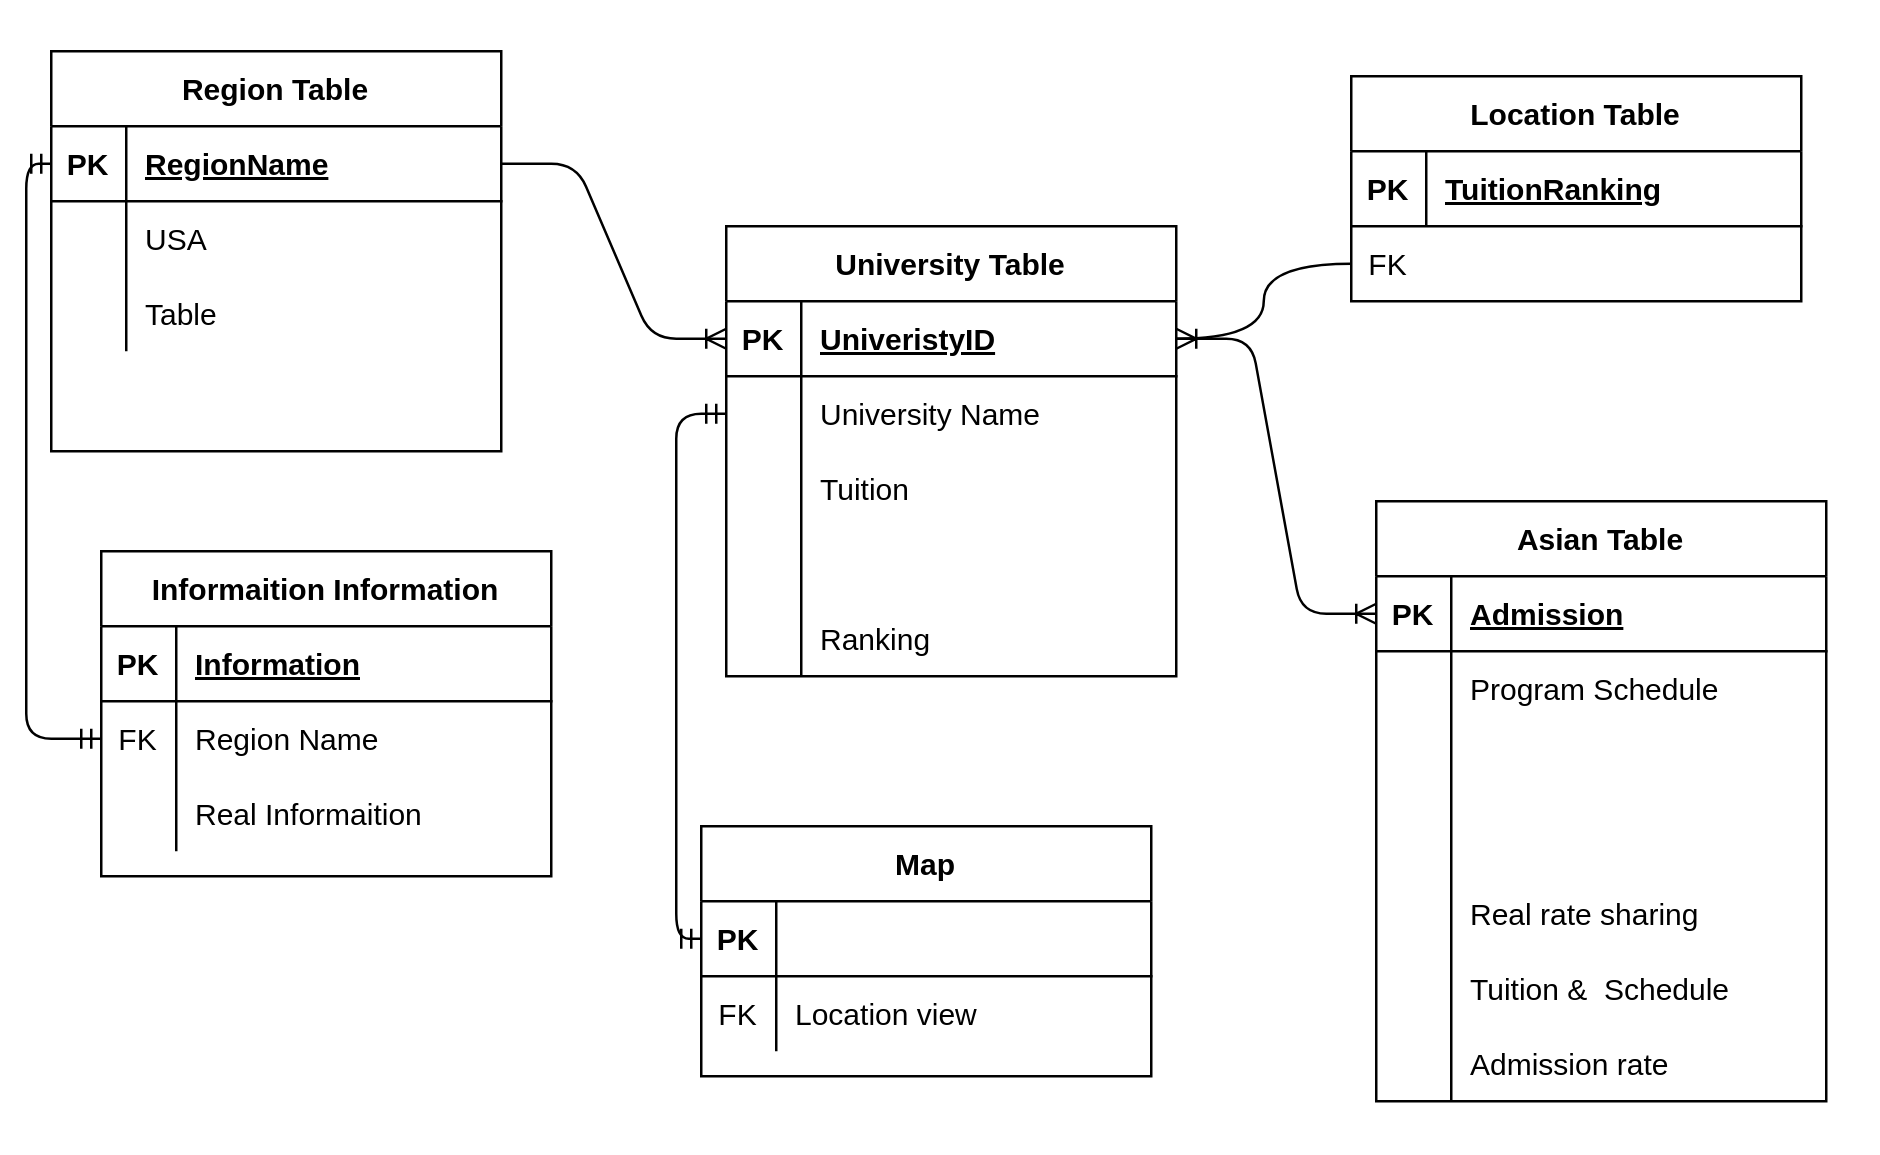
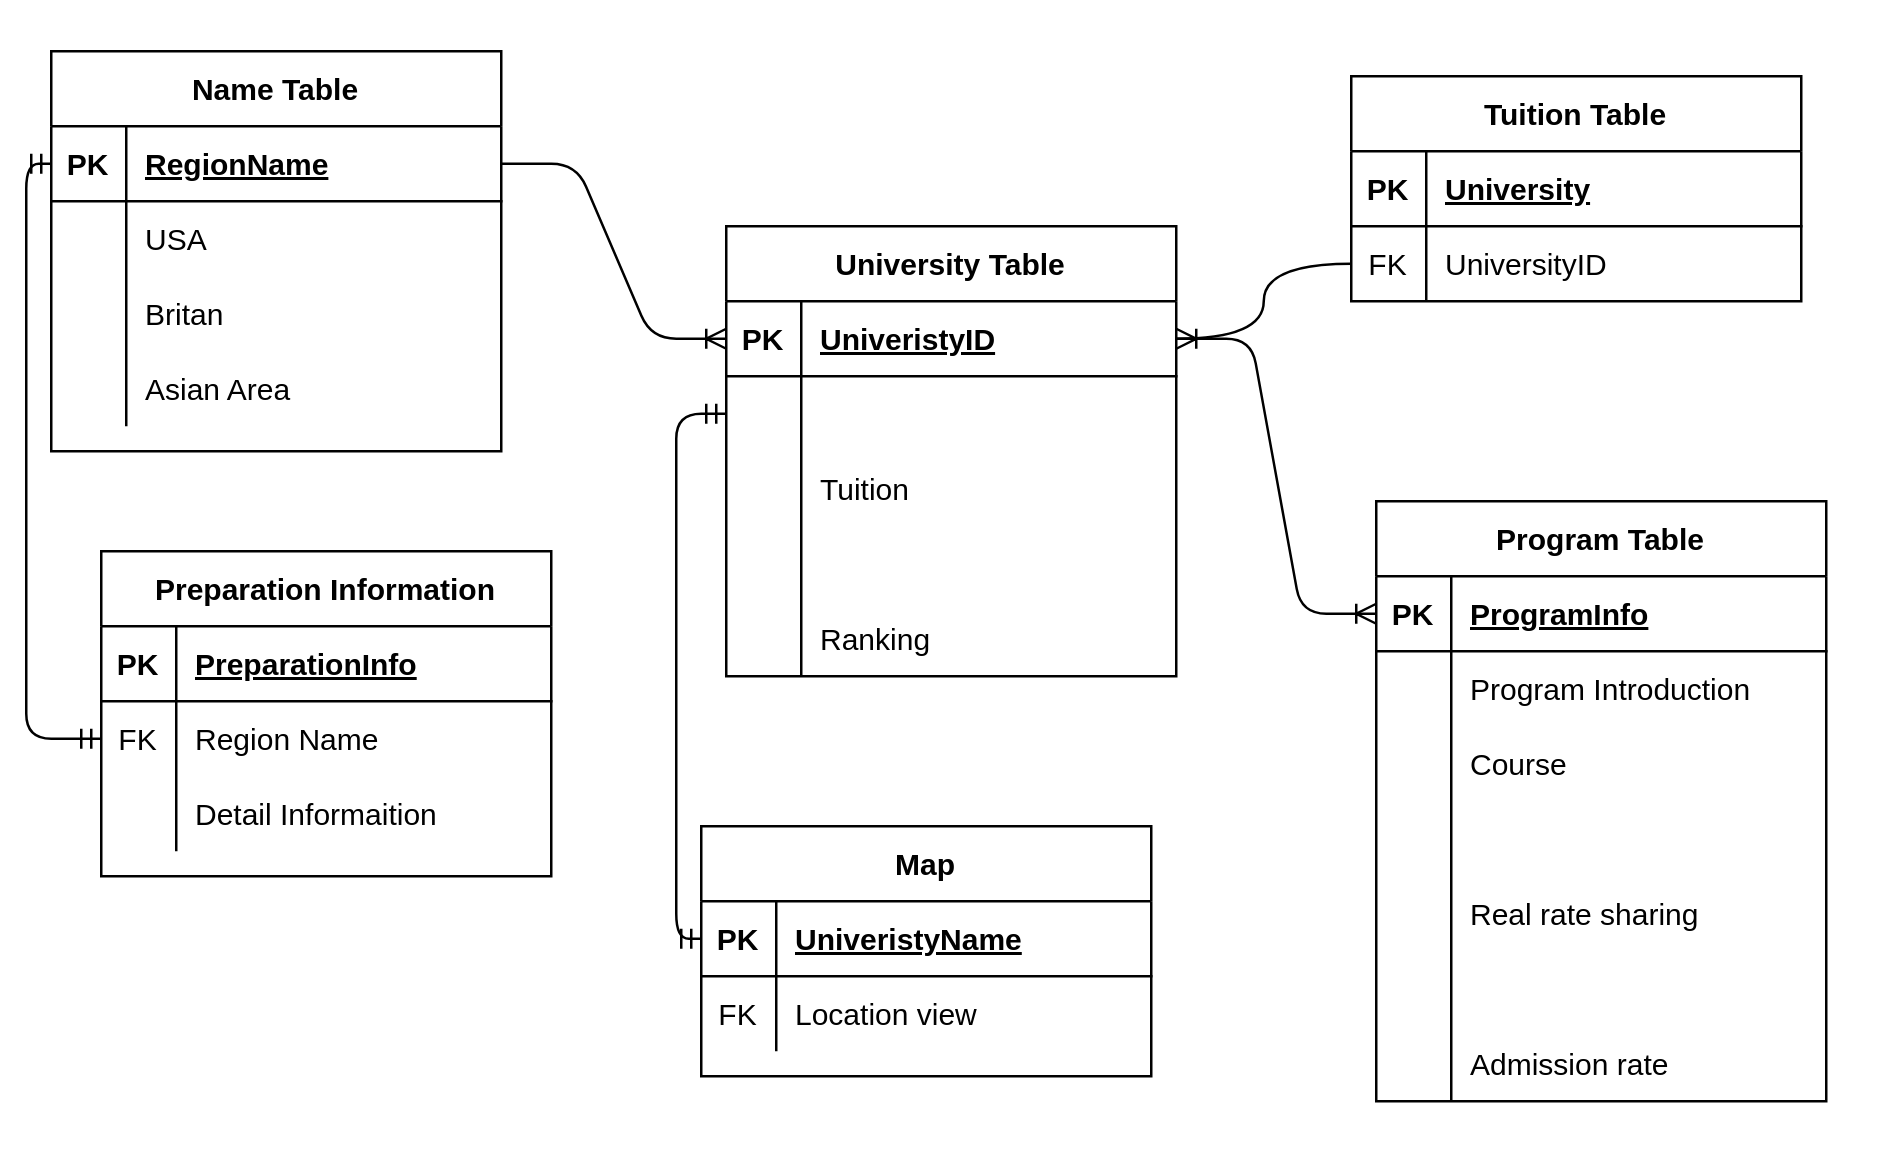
(275, 90) -> (275, 90)
(1575, 115) -> (1575, 115)
(1551, 190) -> (1521, 190)
none -> (1614, 264)
(183, 315) -> (192, 315)
none -> (314, 389)
(989, 414) -> none
(1600, 540) -> (1600, 540)
(325, 590) -> (325, 590)
(1538, 615) -> (1562, 615)
(284, 665) -> (317, 665)
(1597, 690) -> (1630, 690)
none -> (1639, 764)
(322, 815) -> (335, 815)
none -> (964, 939)
(1639, 989) -> none
